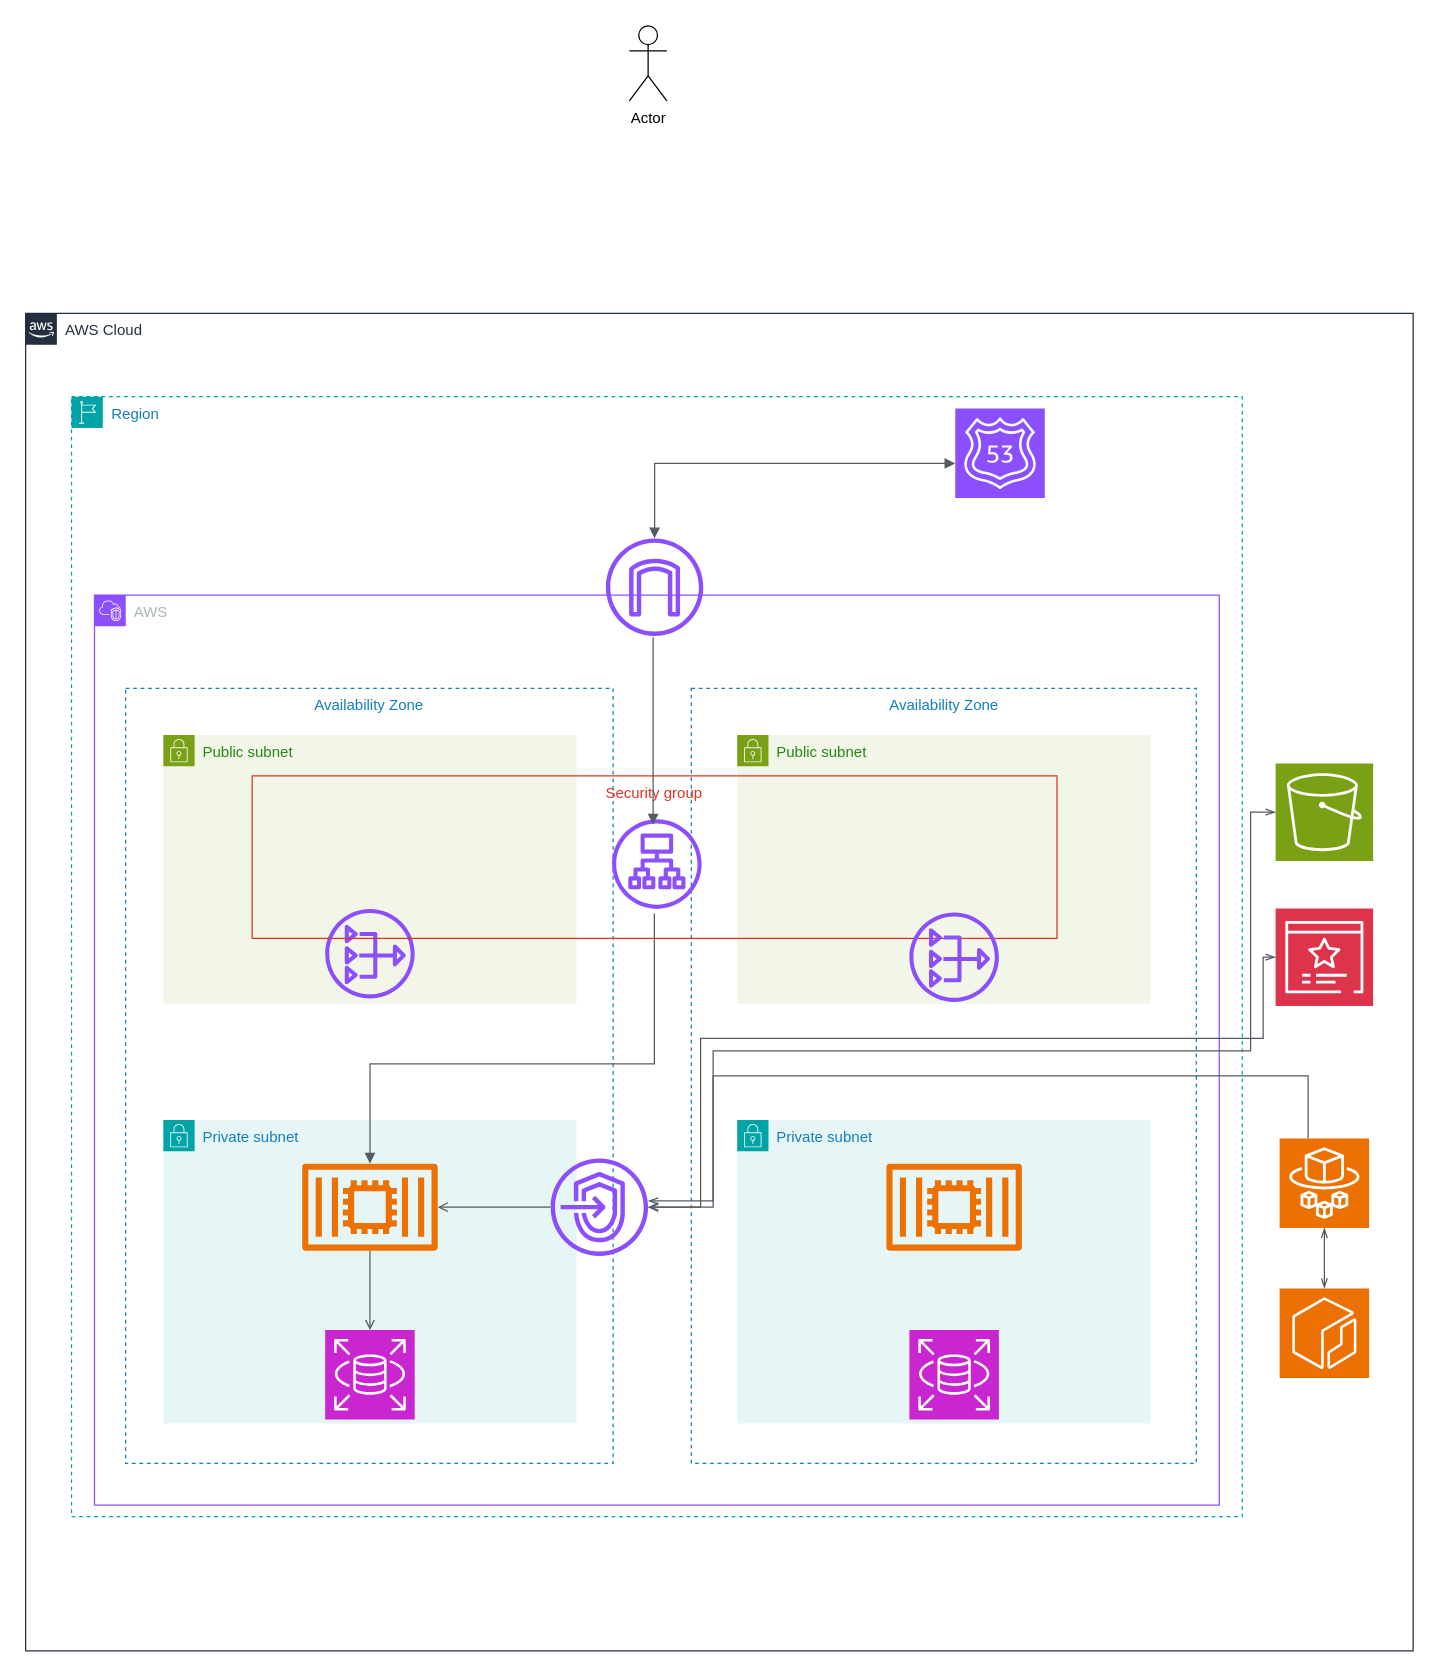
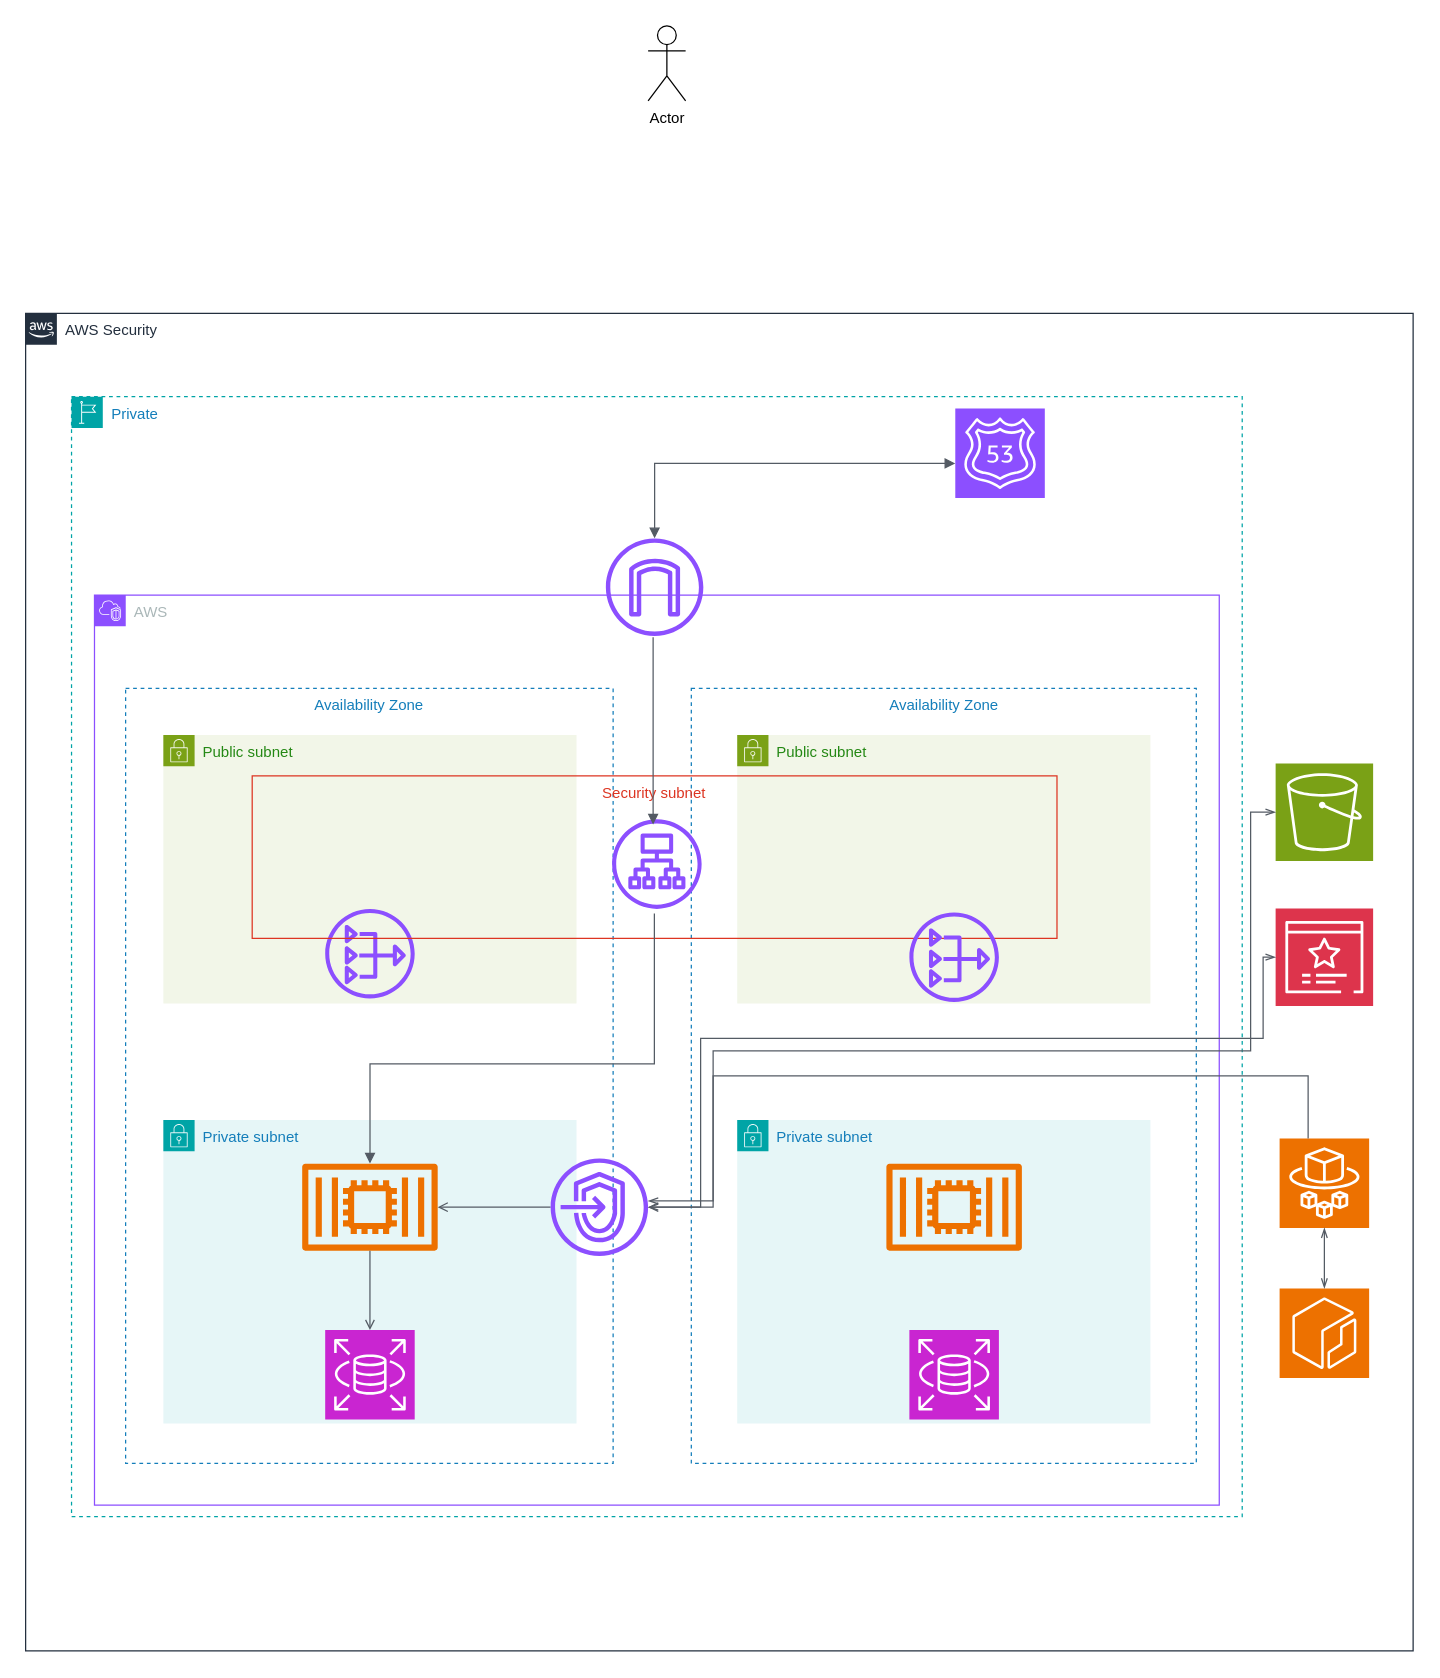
(648, 63) -> (667, 63)
(100, 331) -> (112, 331)
(135, 415) -> (139, 415)
(654, 793) -> (654, 793)
